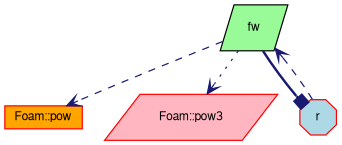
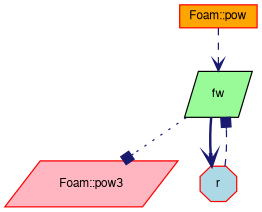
(226, 67) -> (160, 136)
(150, 71) -> (218, 44)
(279, 74) -> (210, 136)
(298, 78) -> (226, 148)
